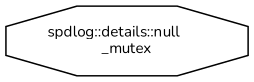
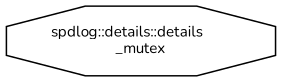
(127, 41) -> (141, 41)
